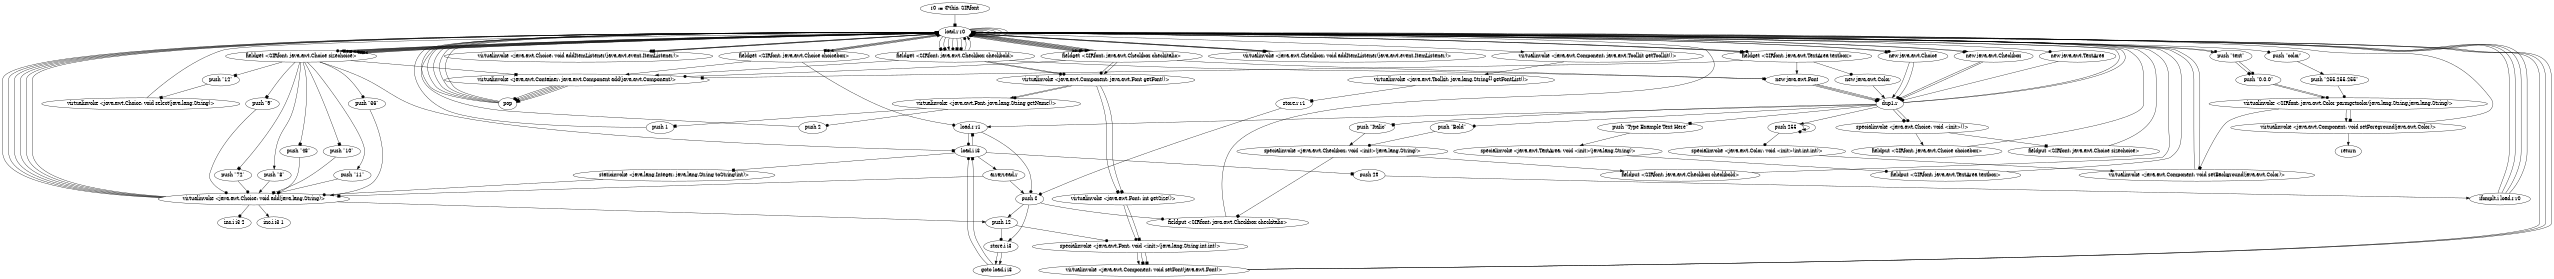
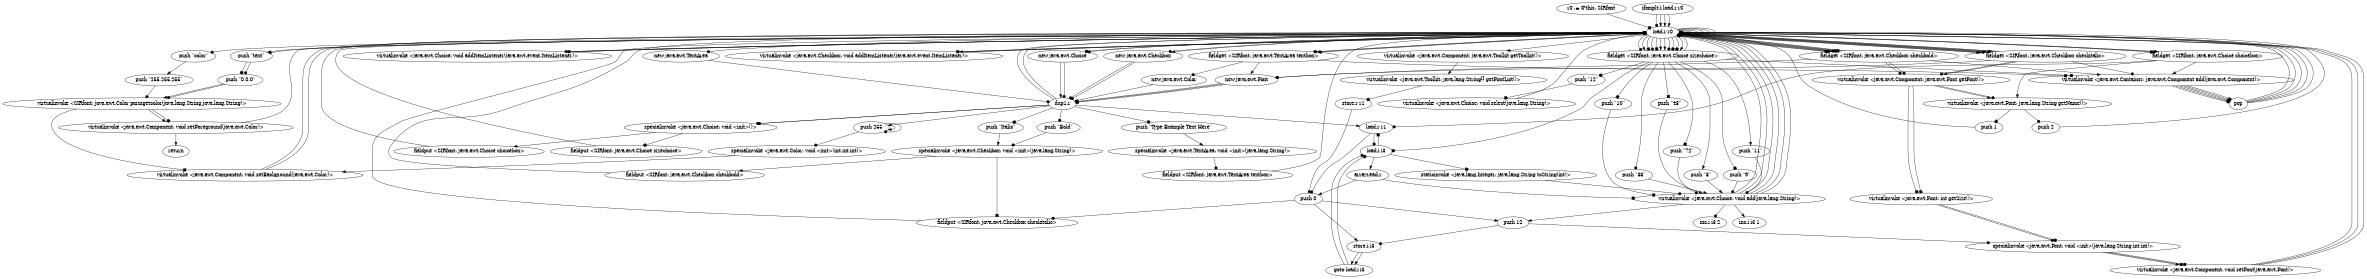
(885, 44) -> (2080, 68)
(1369, 175) -> none
